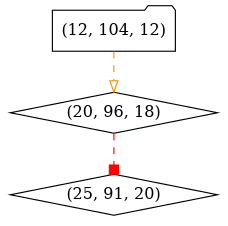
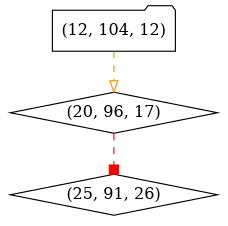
(114, 113) -> (114, 113)
(114, 195) -> (114, 195)
